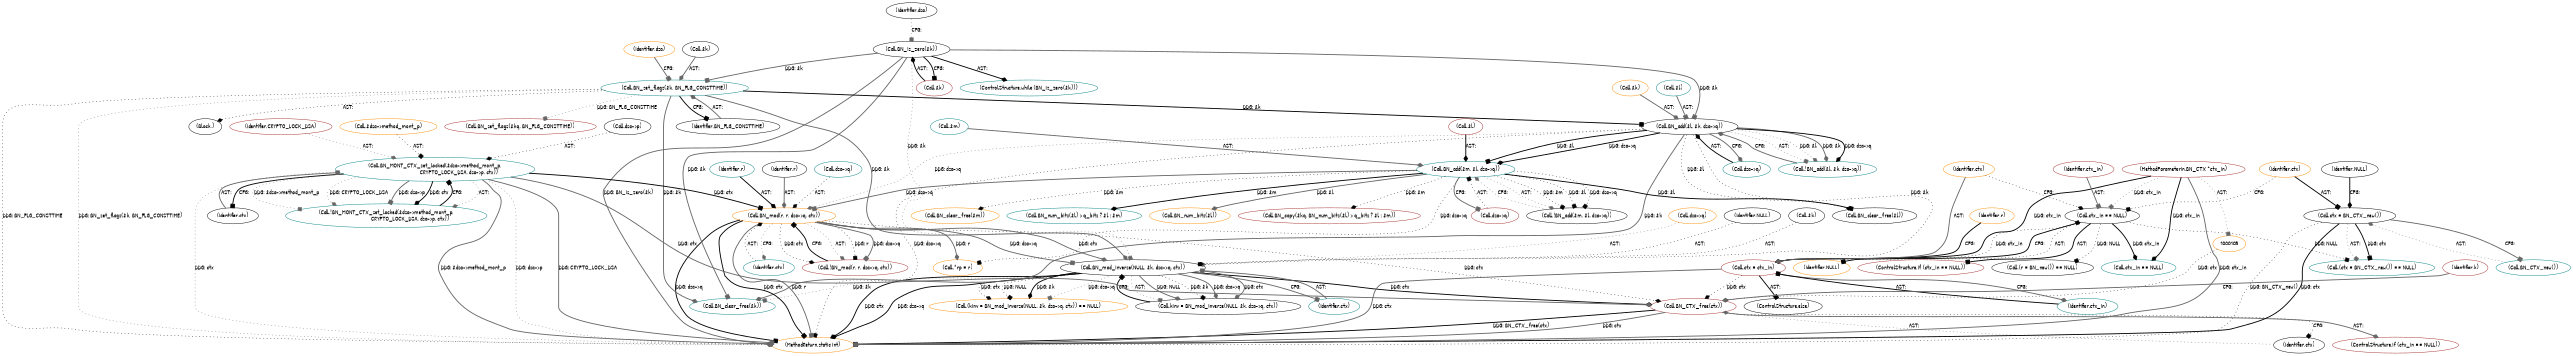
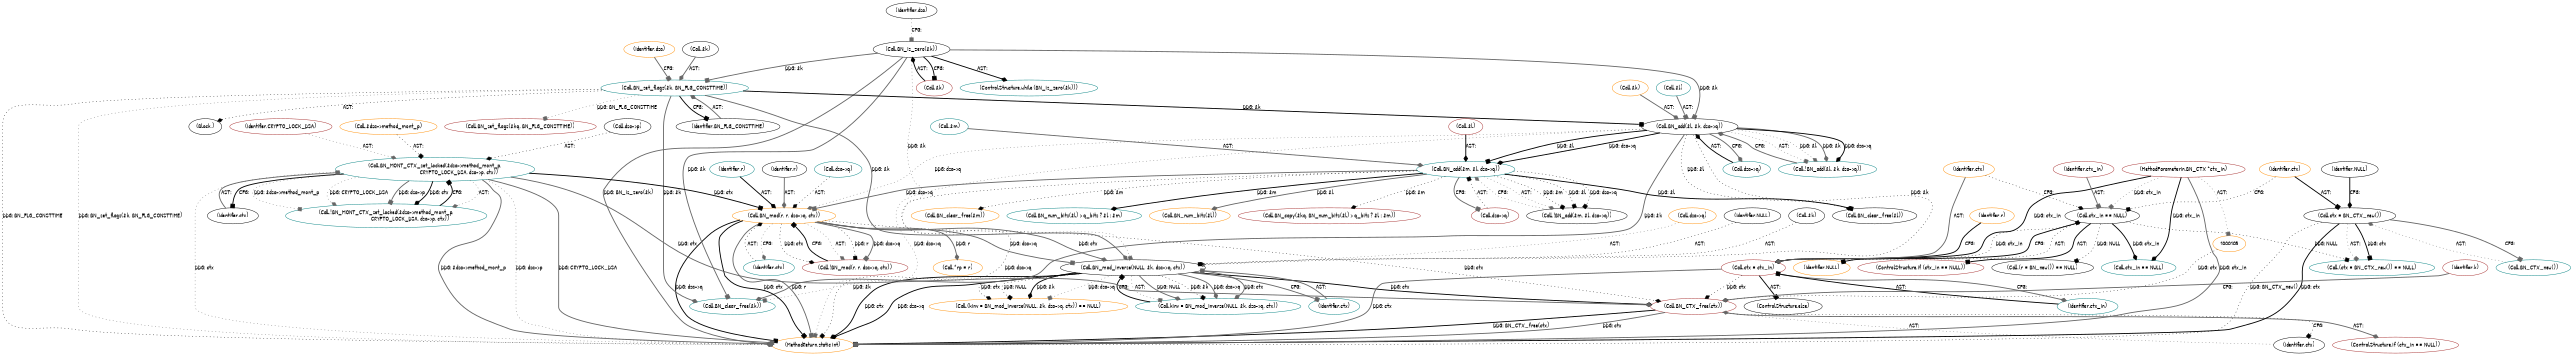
(1165, 160) -> (1165, 160)
(1230, 231) -> (971, 192)
(1218, 306) -> (1218, 306)
